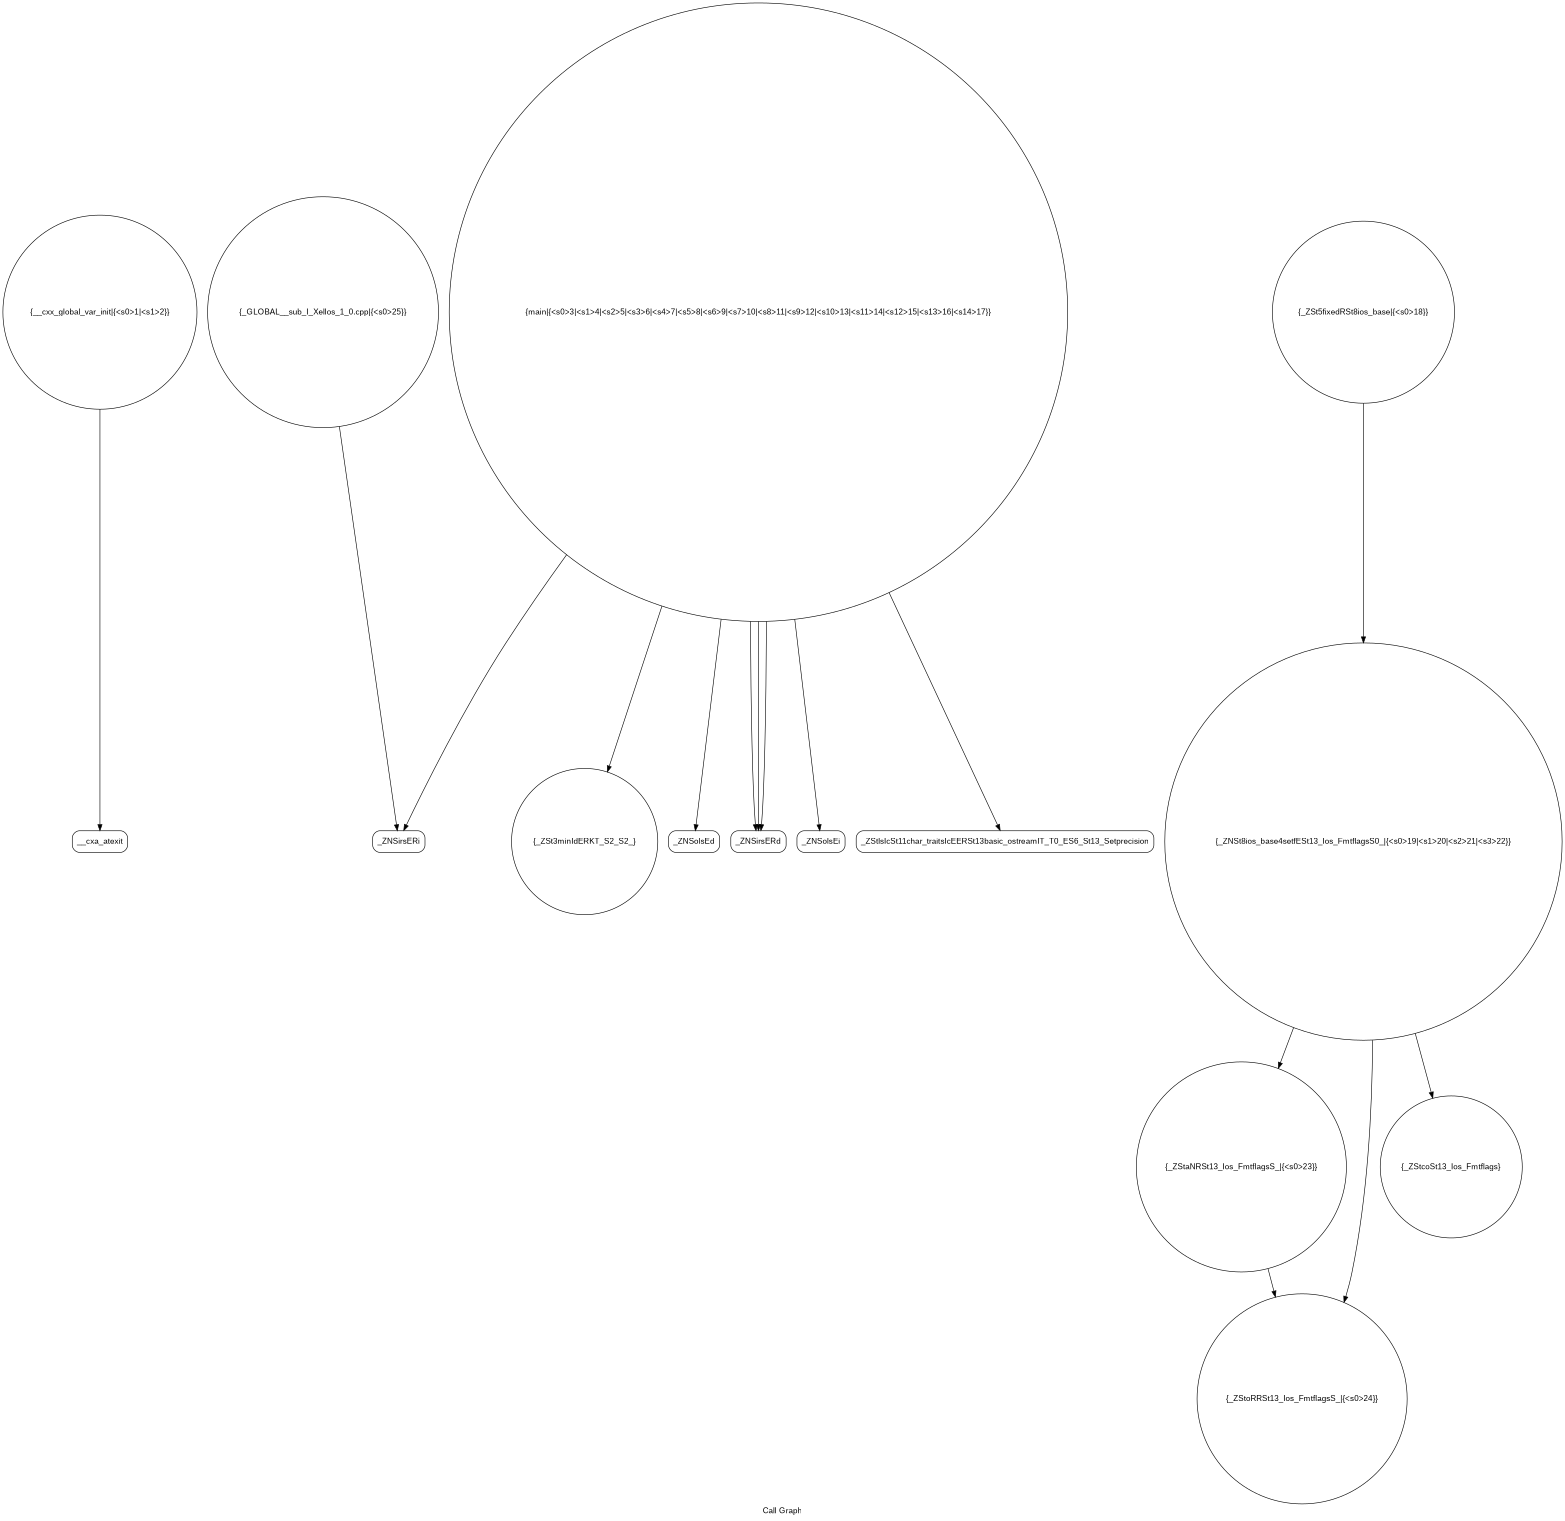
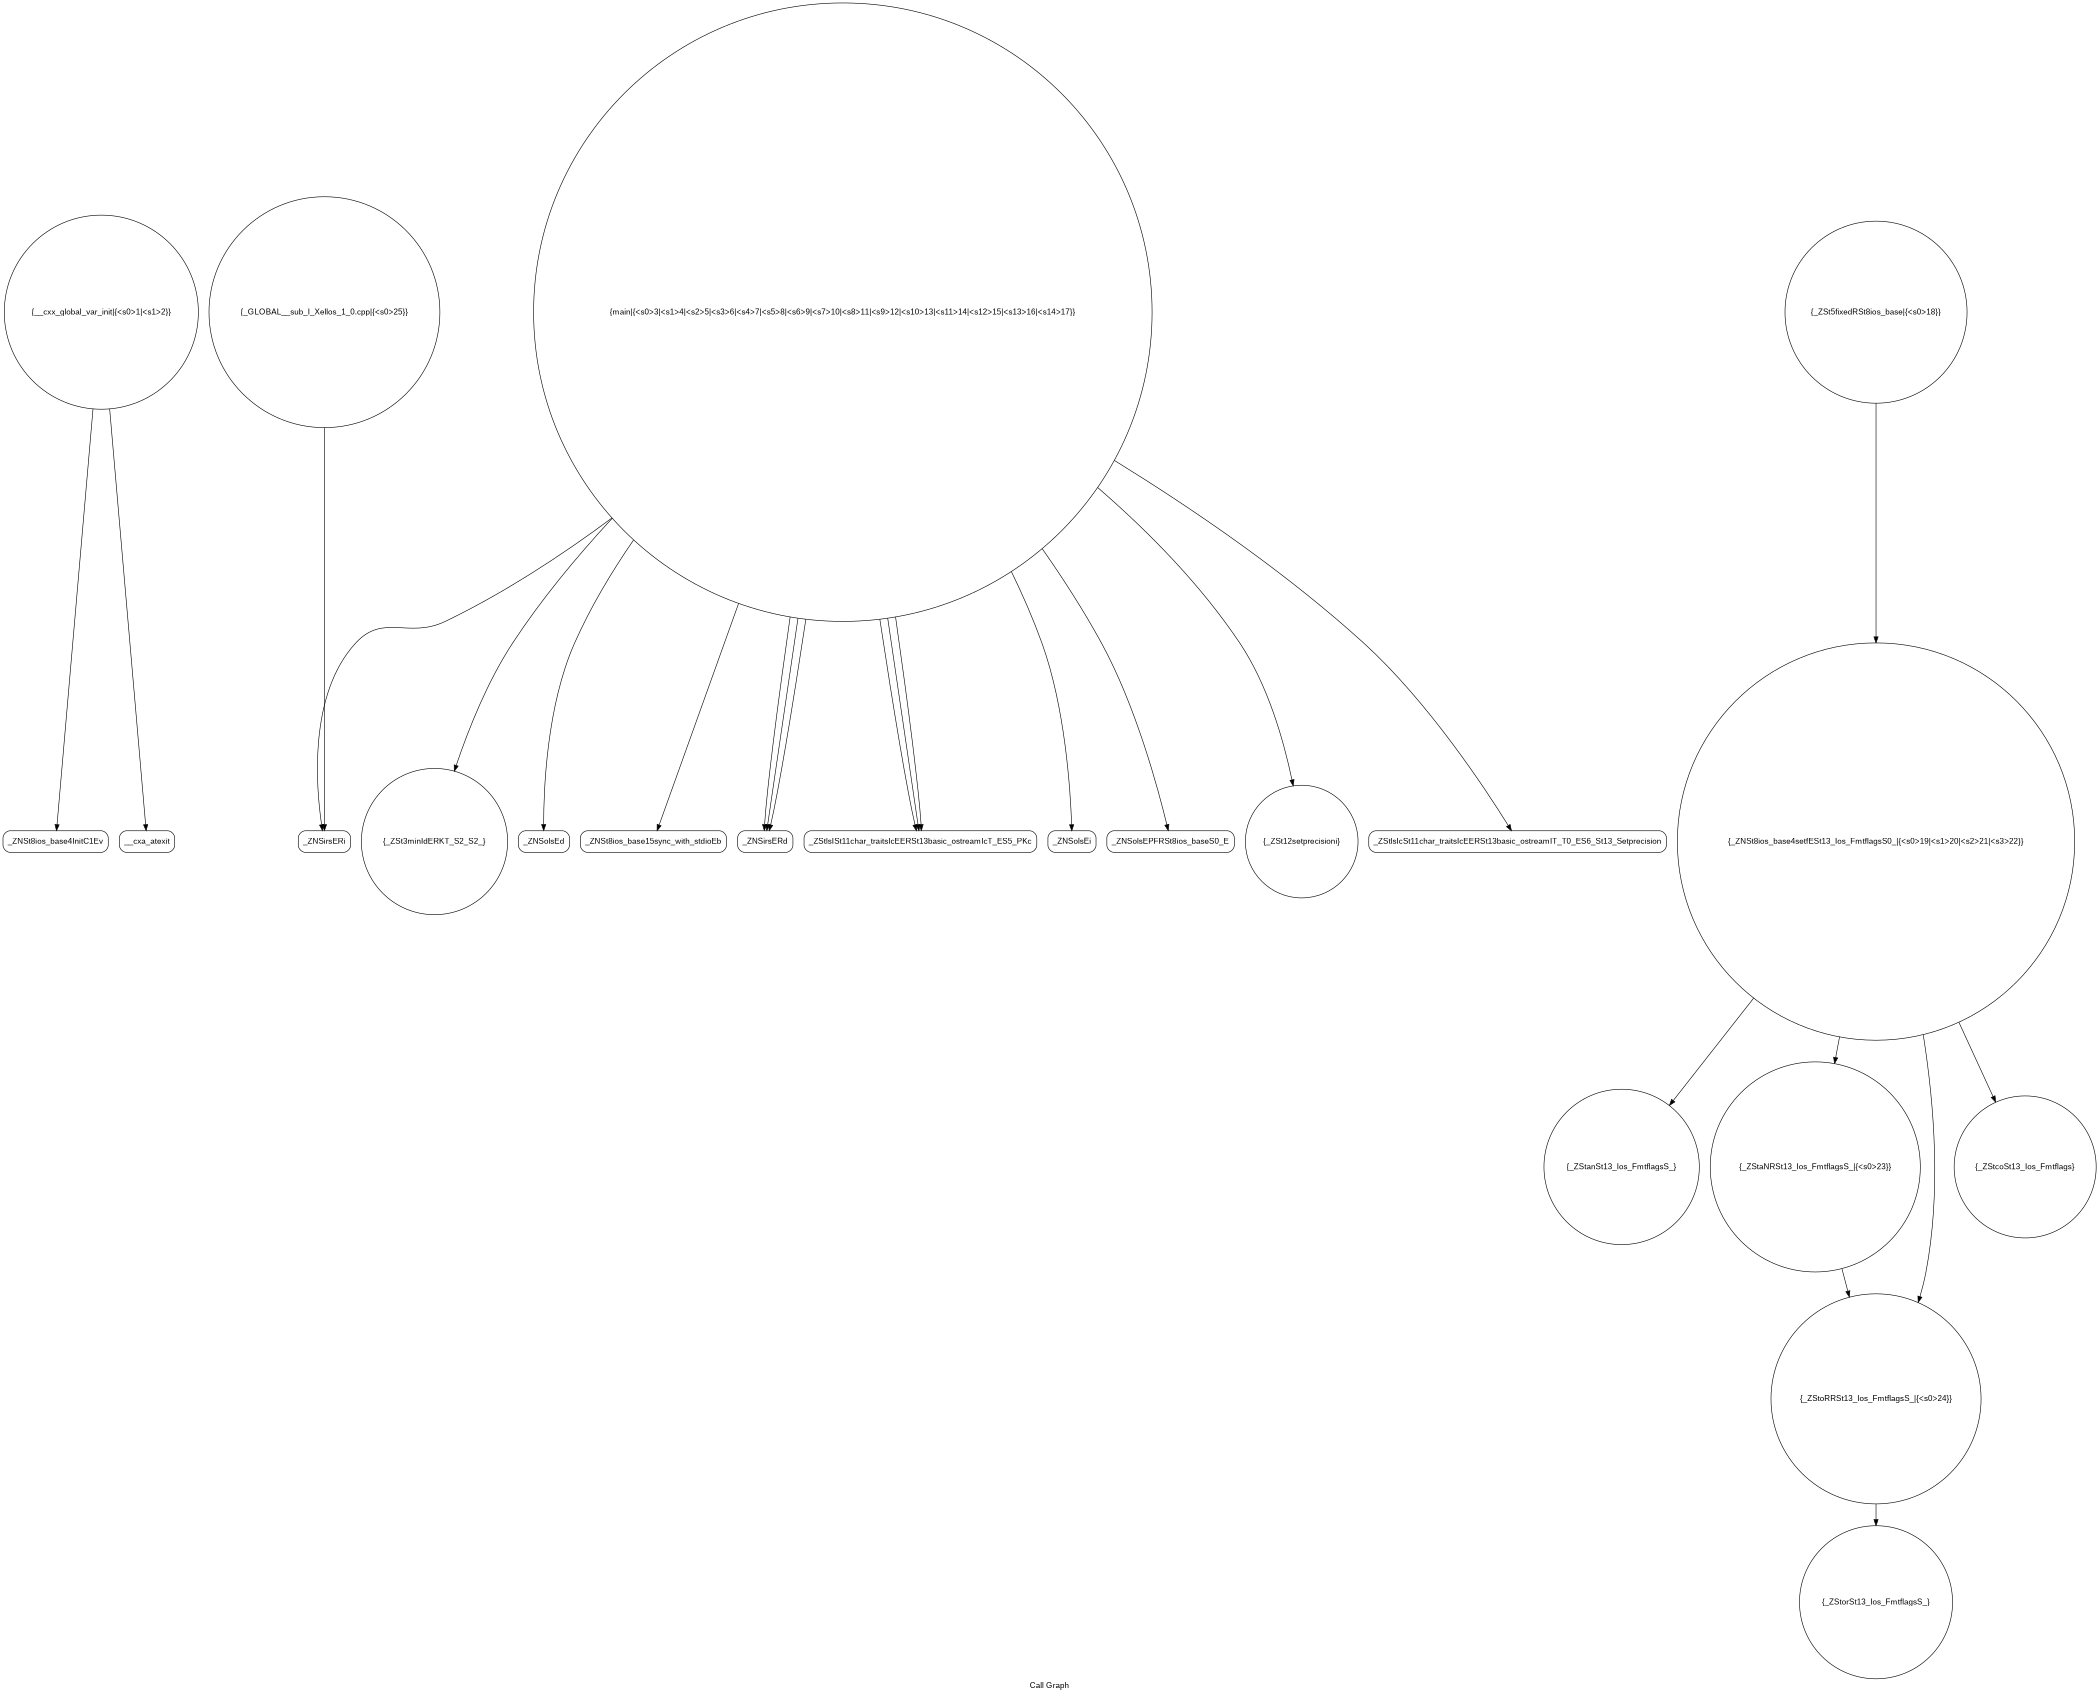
none -> (56, 842)
none -> (653, 842)
none -> (920, 842)
none -> (1171, 842)
none -> (1302, 842)
none -> (1622, 1167)
none -> (1876, 1602)
